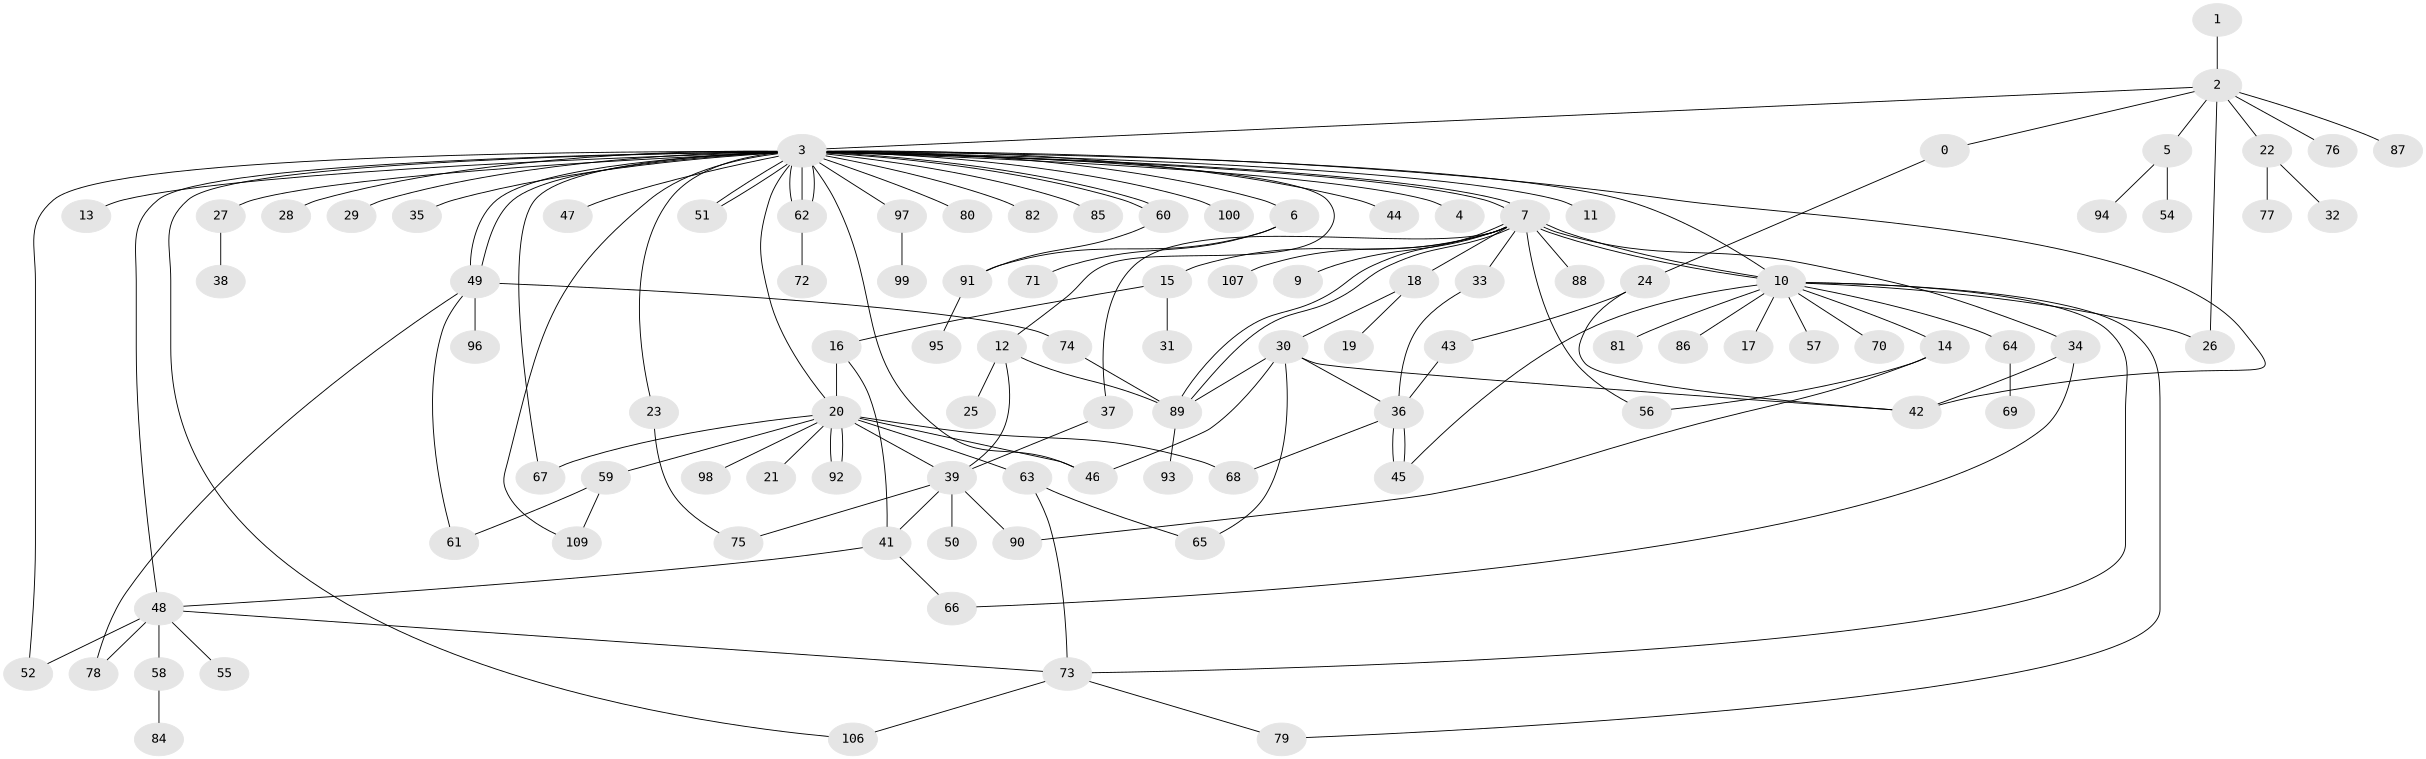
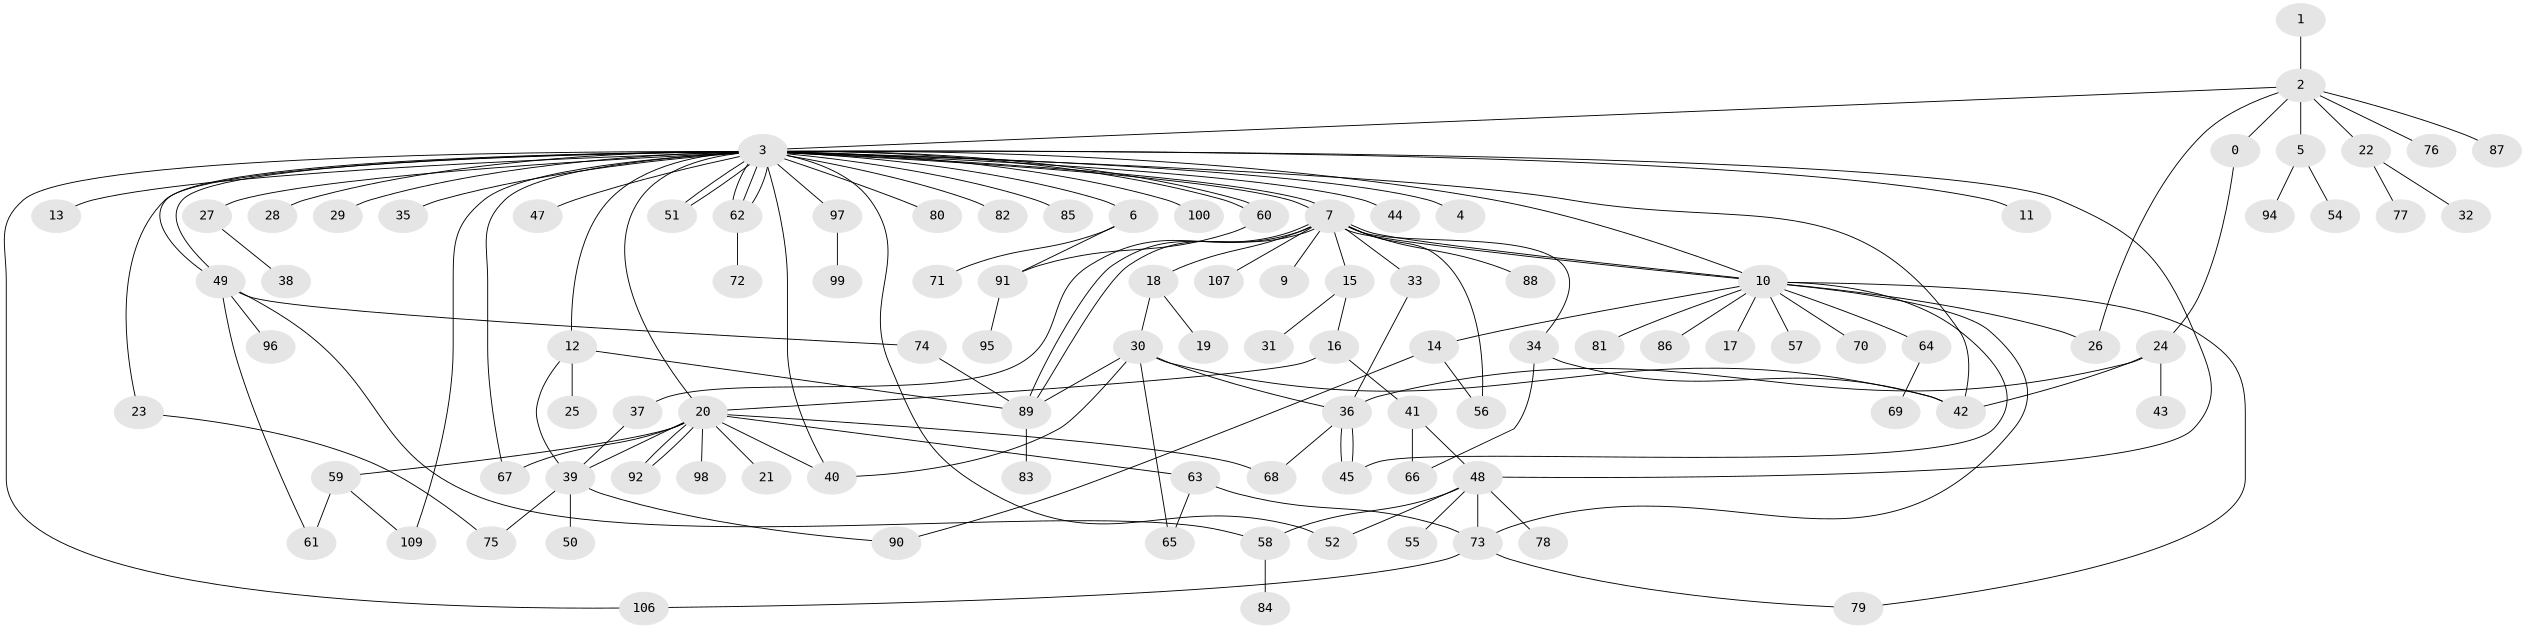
(1423, 381) -> (1812, 386)
(252, 453) -> (700, 526)
(1093, 478) -> (832, 478)
(1168, 478) -> (1026, 478)
(919, 510) -> none
